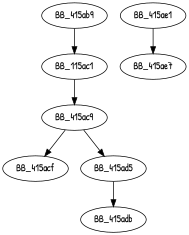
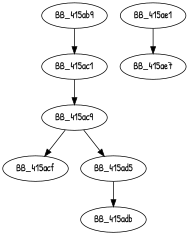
(74, 67) -> (74, 67)
